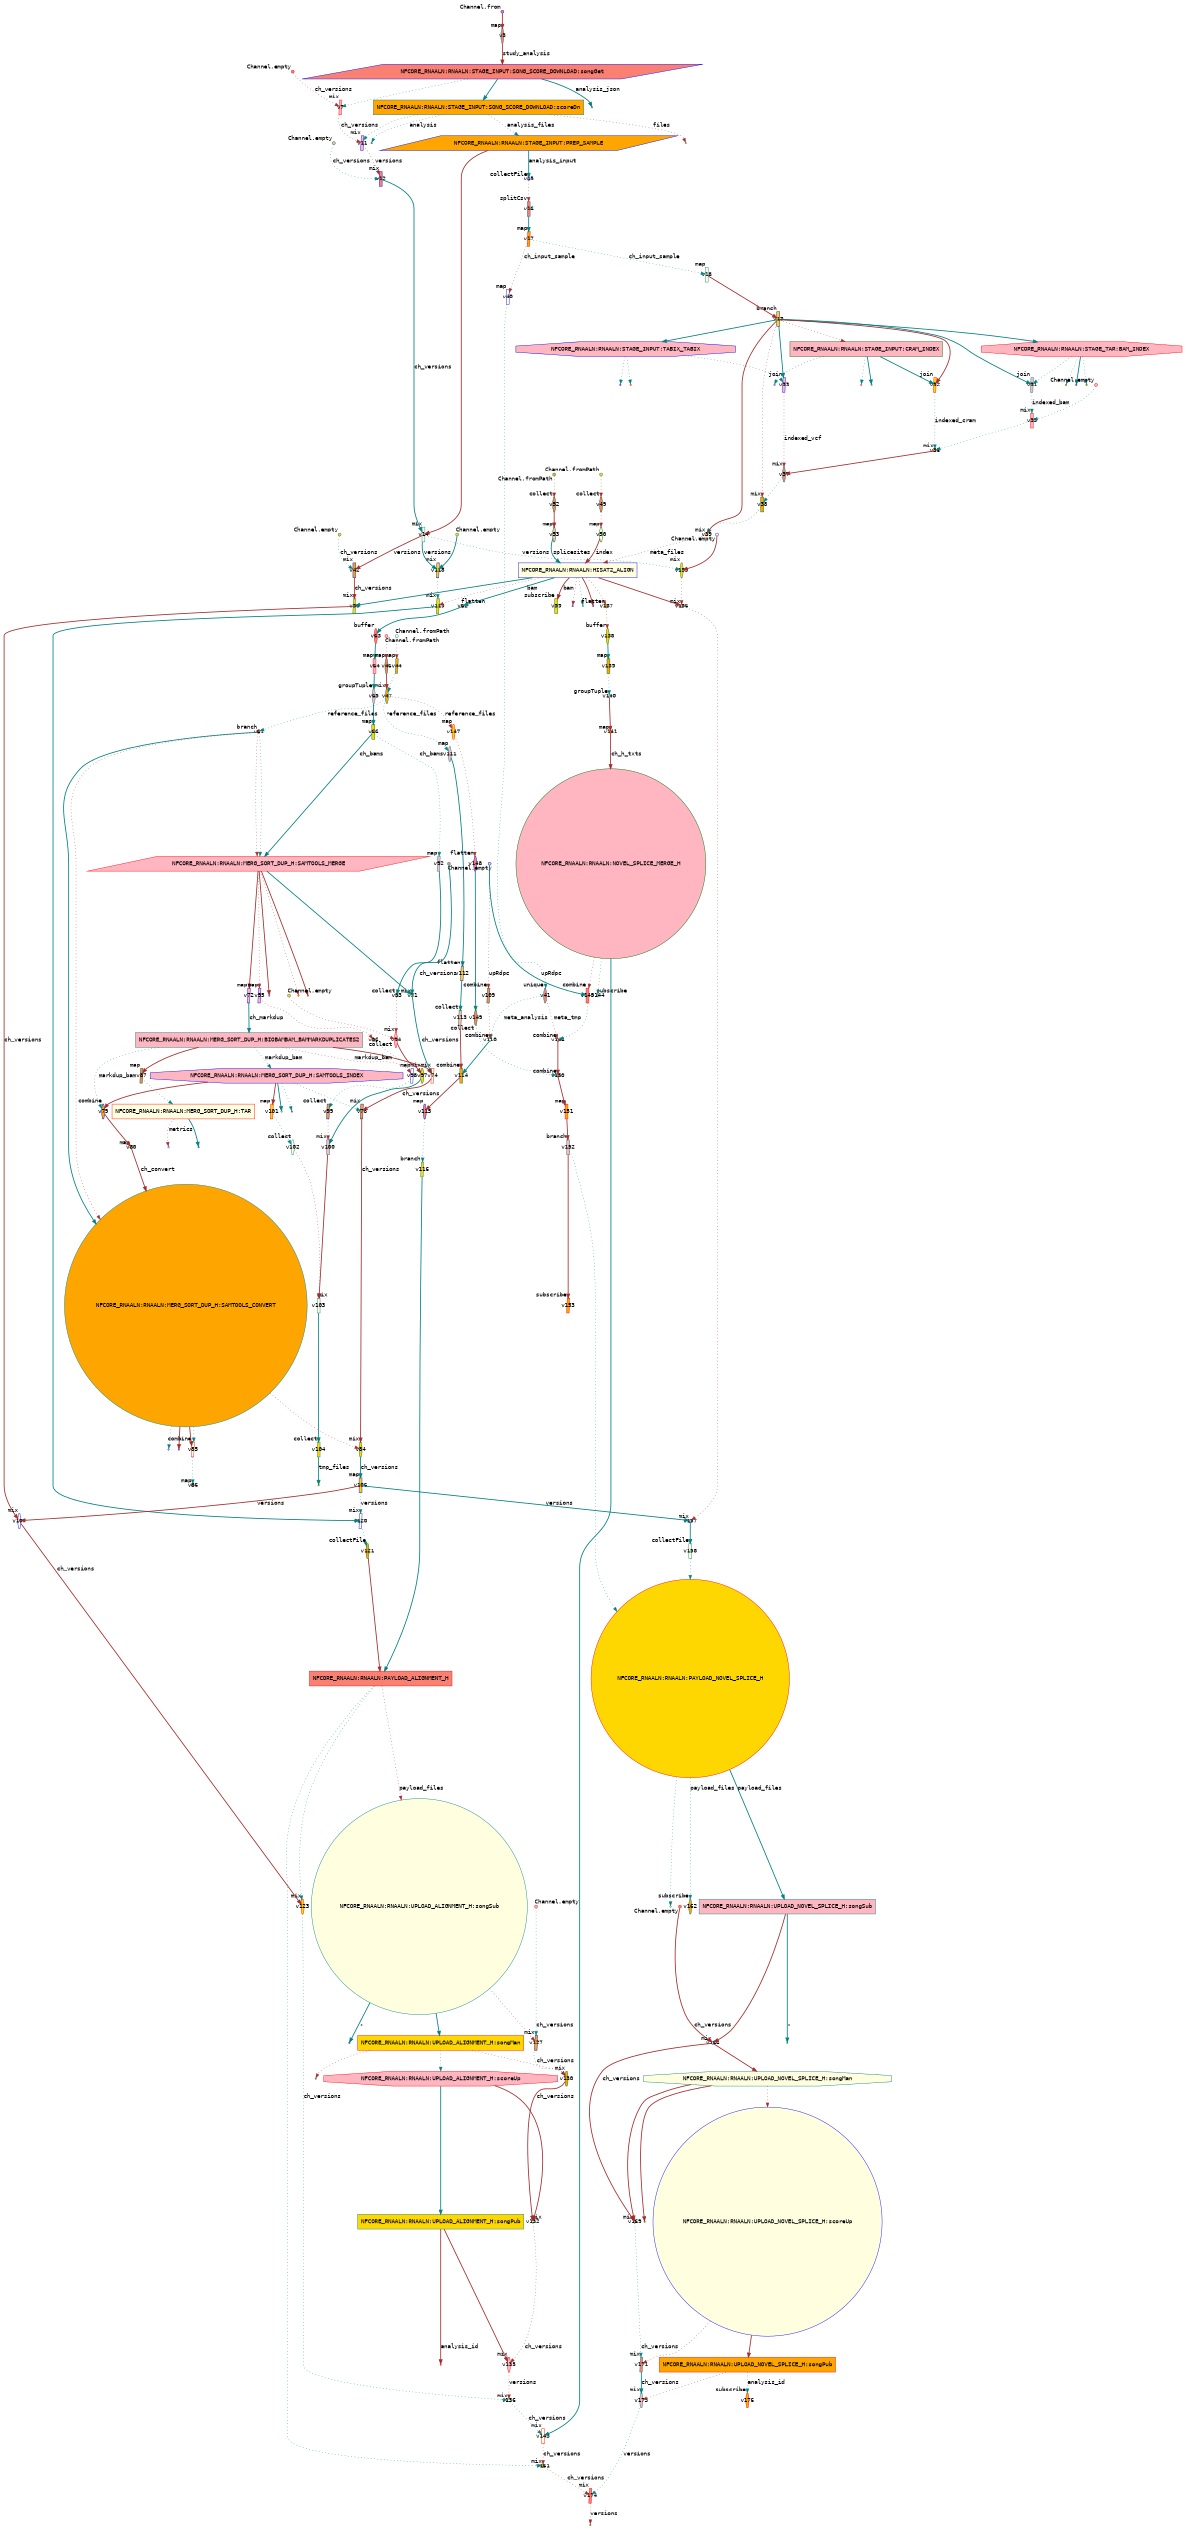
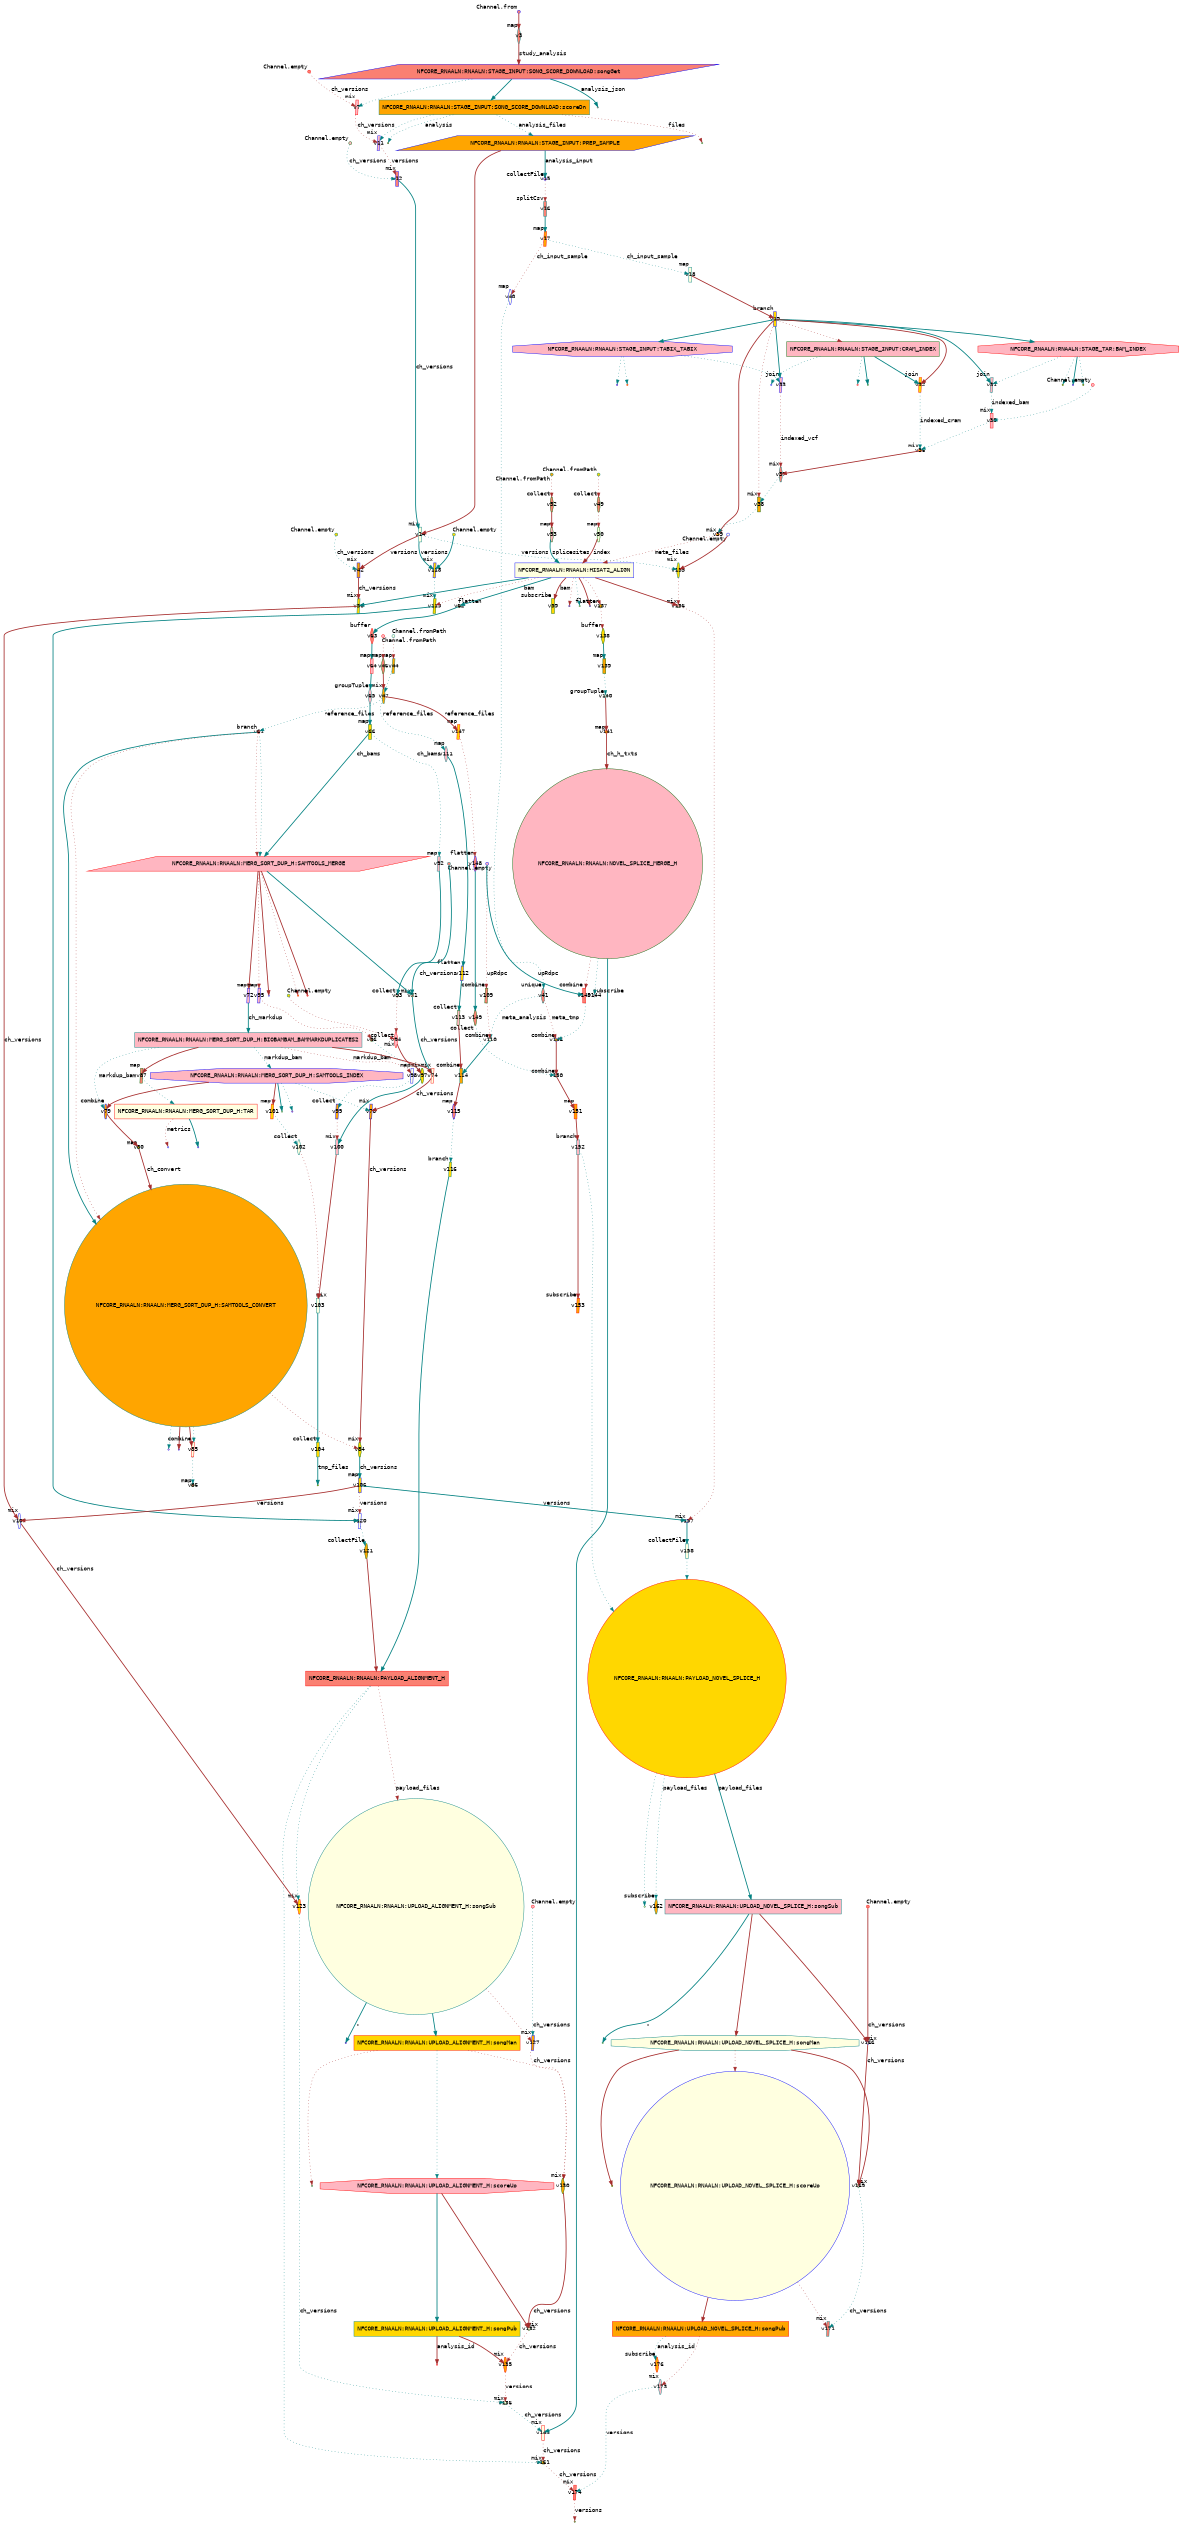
(508, 297) -> (510, 297)
(423, 703) -> (423, 706)
(453, 732) -> (458, 732)
(361, 1501) -> (360, 1501)
(733, 2057) -> (744, 1973)
(509, 2365) -> (505, 2365)
(641, 2380) -> none
